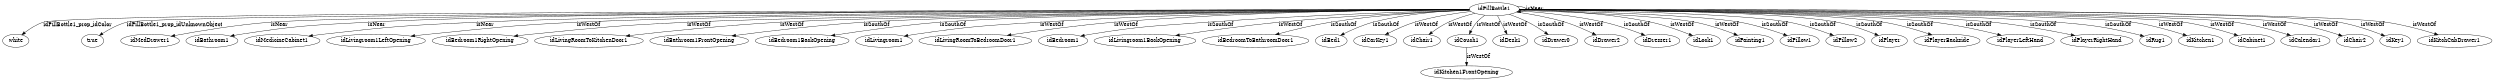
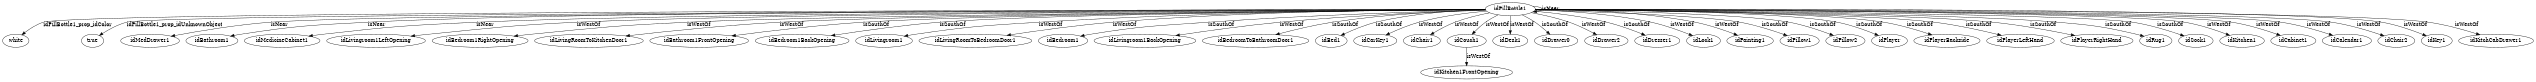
none -> (2196, 41)
